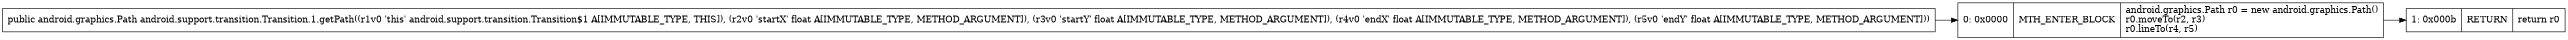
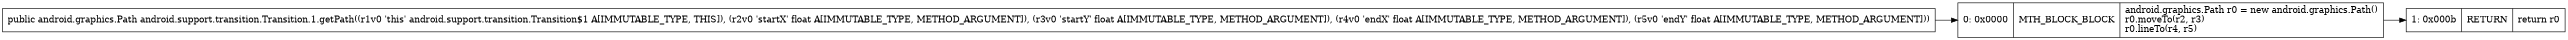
(2067, 20) -> (2067, 20)
